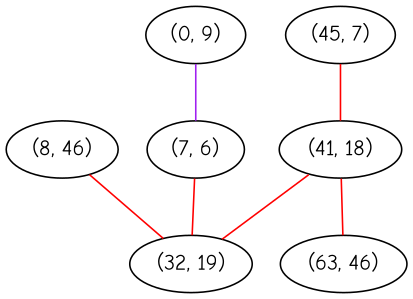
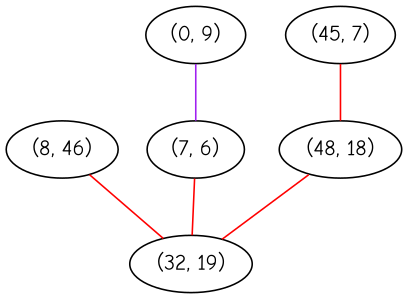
(340, 149) -> (340, 149)
(344, 264) -> none
